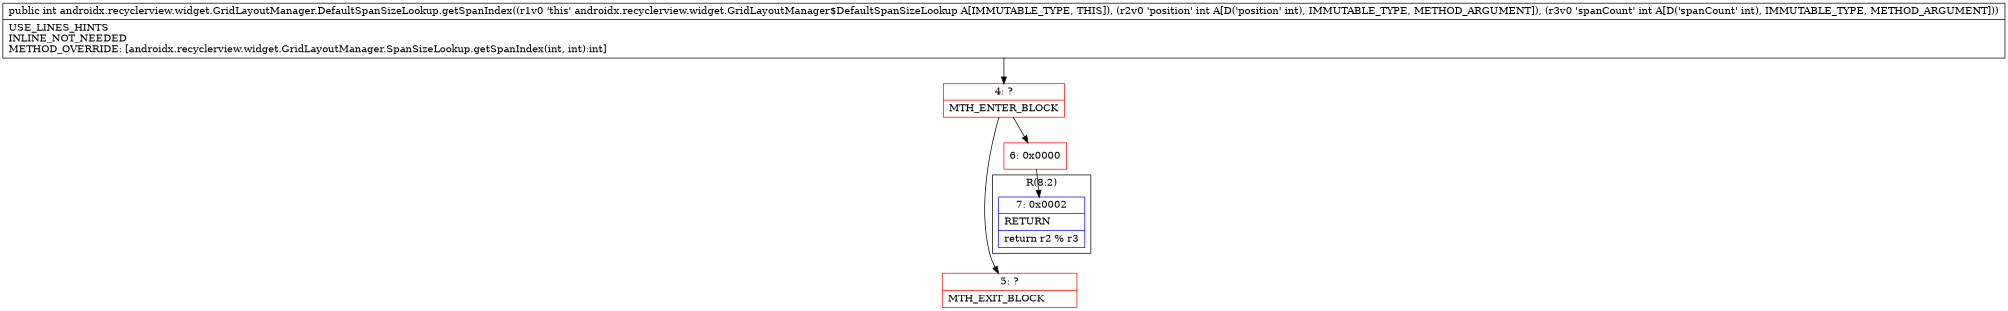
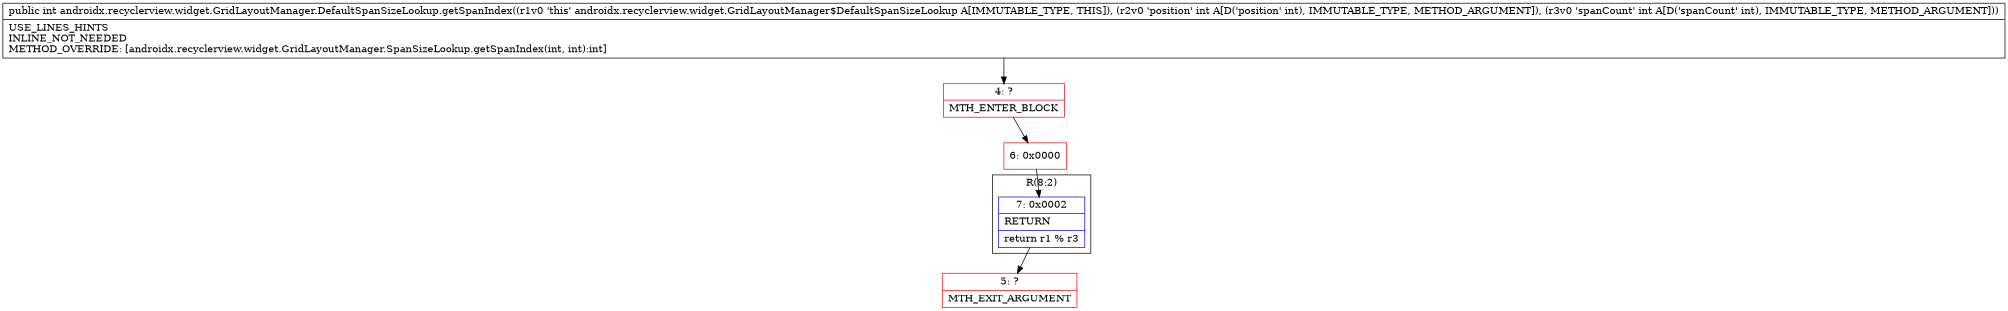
(985, 192) -> (1025, 258)
(1042, 239) -> (1042, 239)
(996, 299) -> (1010, 299)
